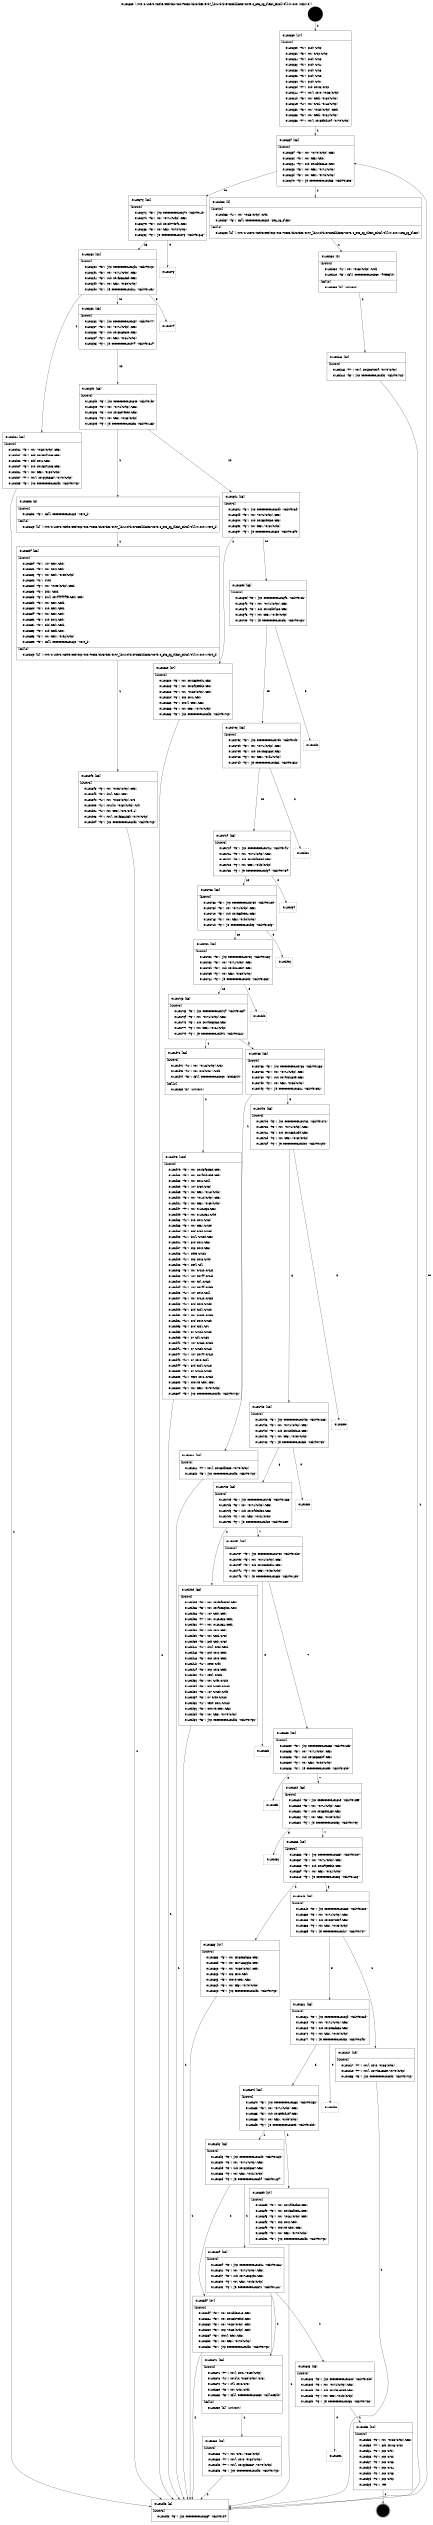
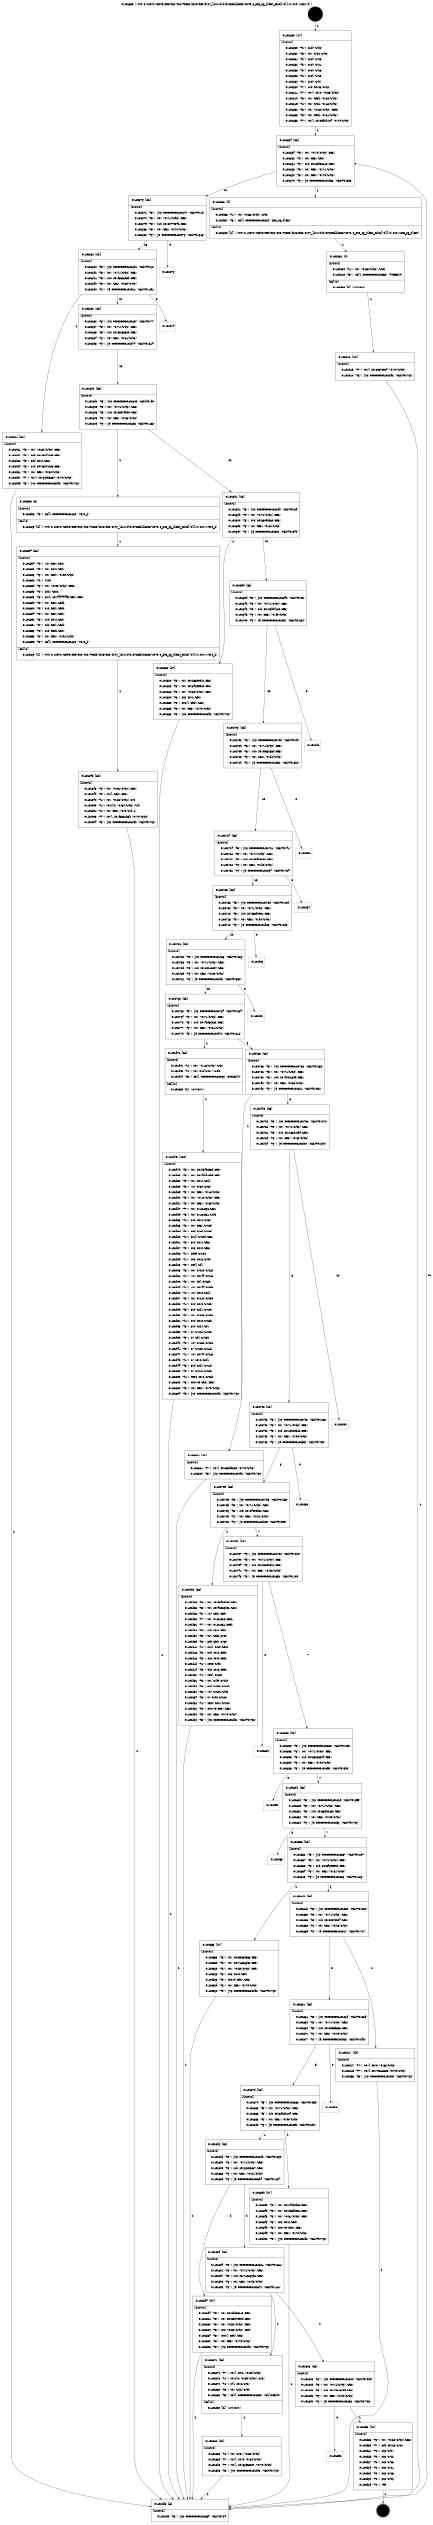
(336, 1276) -> (337, 1276)
